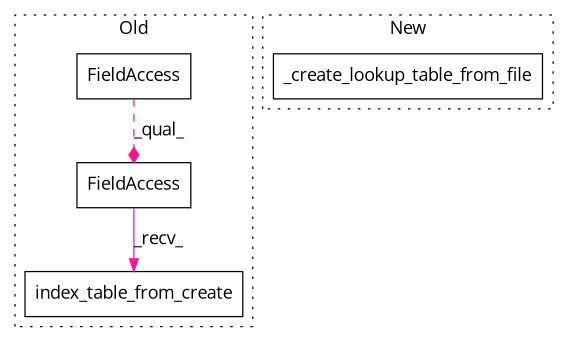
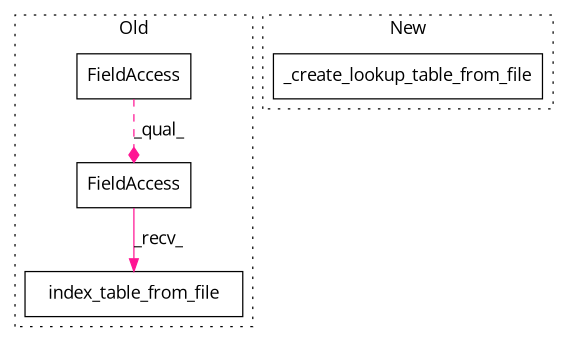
(134, 294) -> (134, 294)
